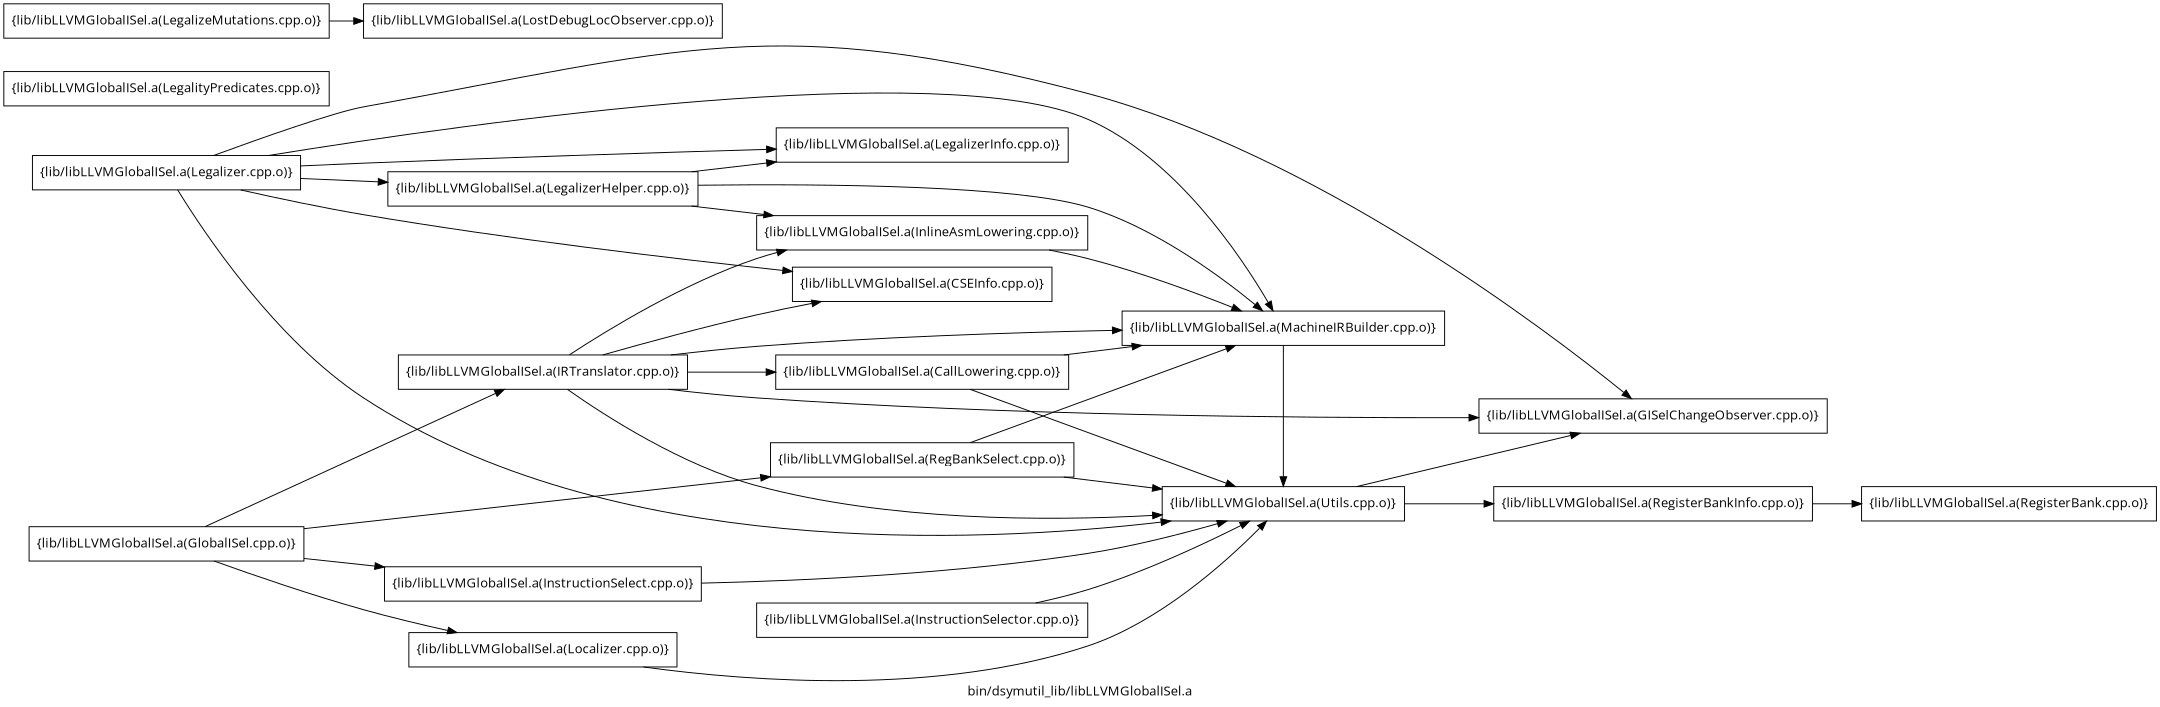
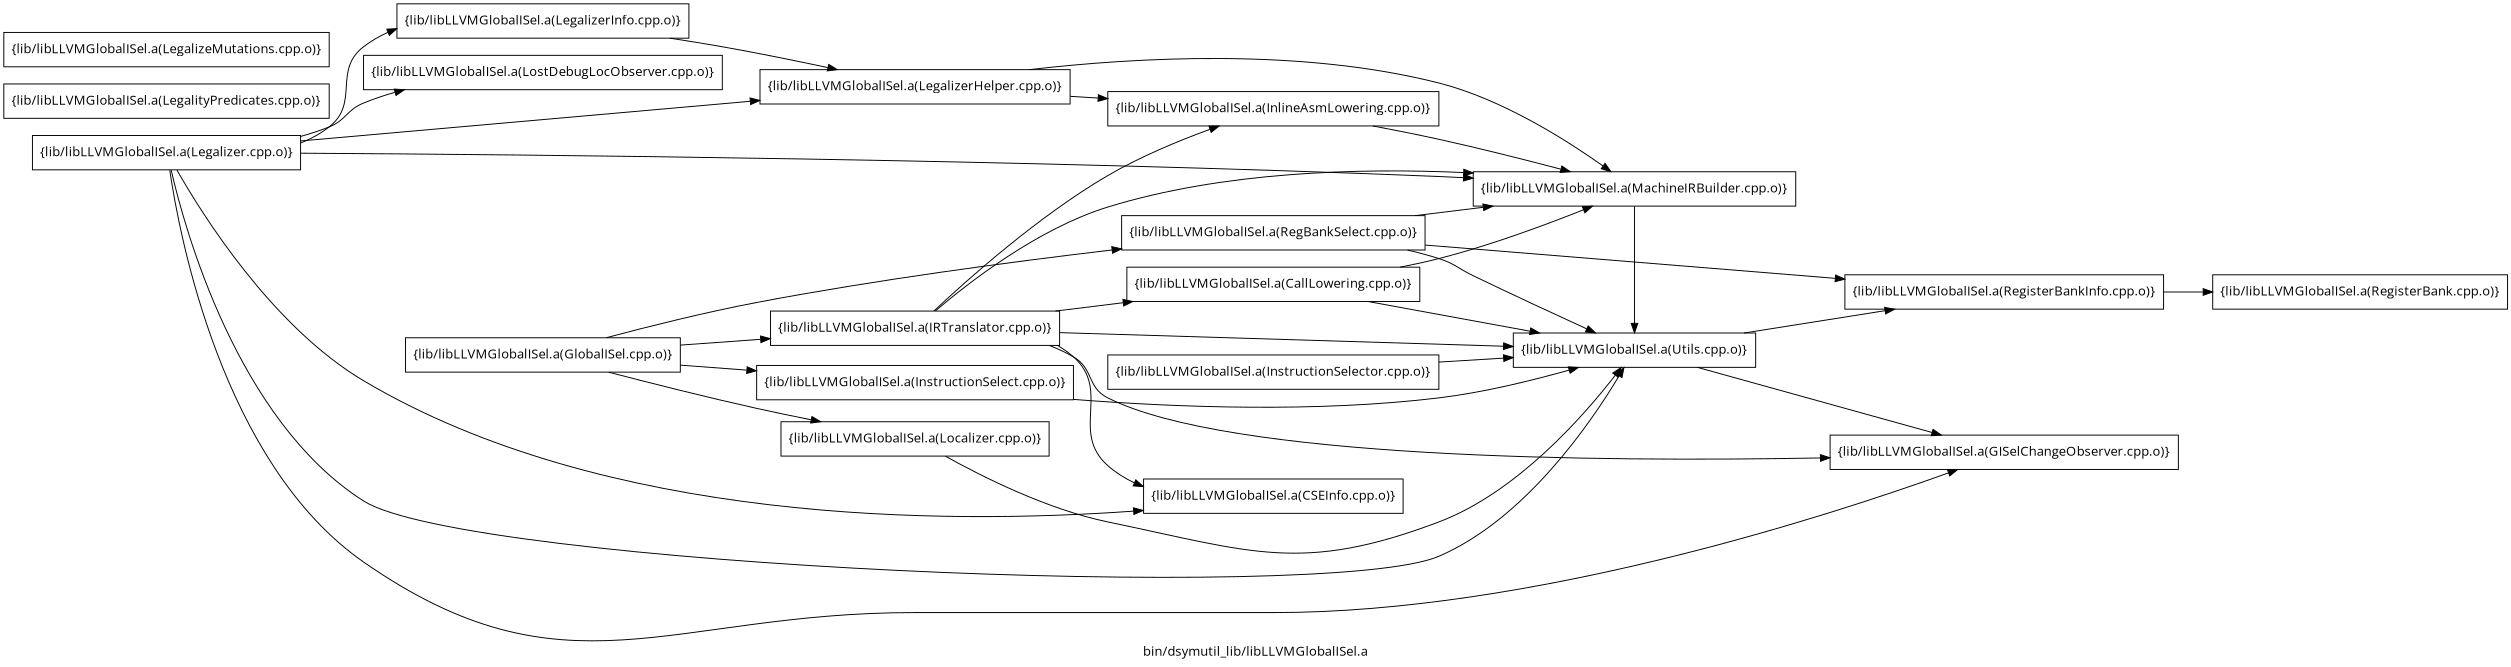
(341, 21) -> (347, 114)
(729, 167) -> (749, 52)
none -> (1620, 261)
